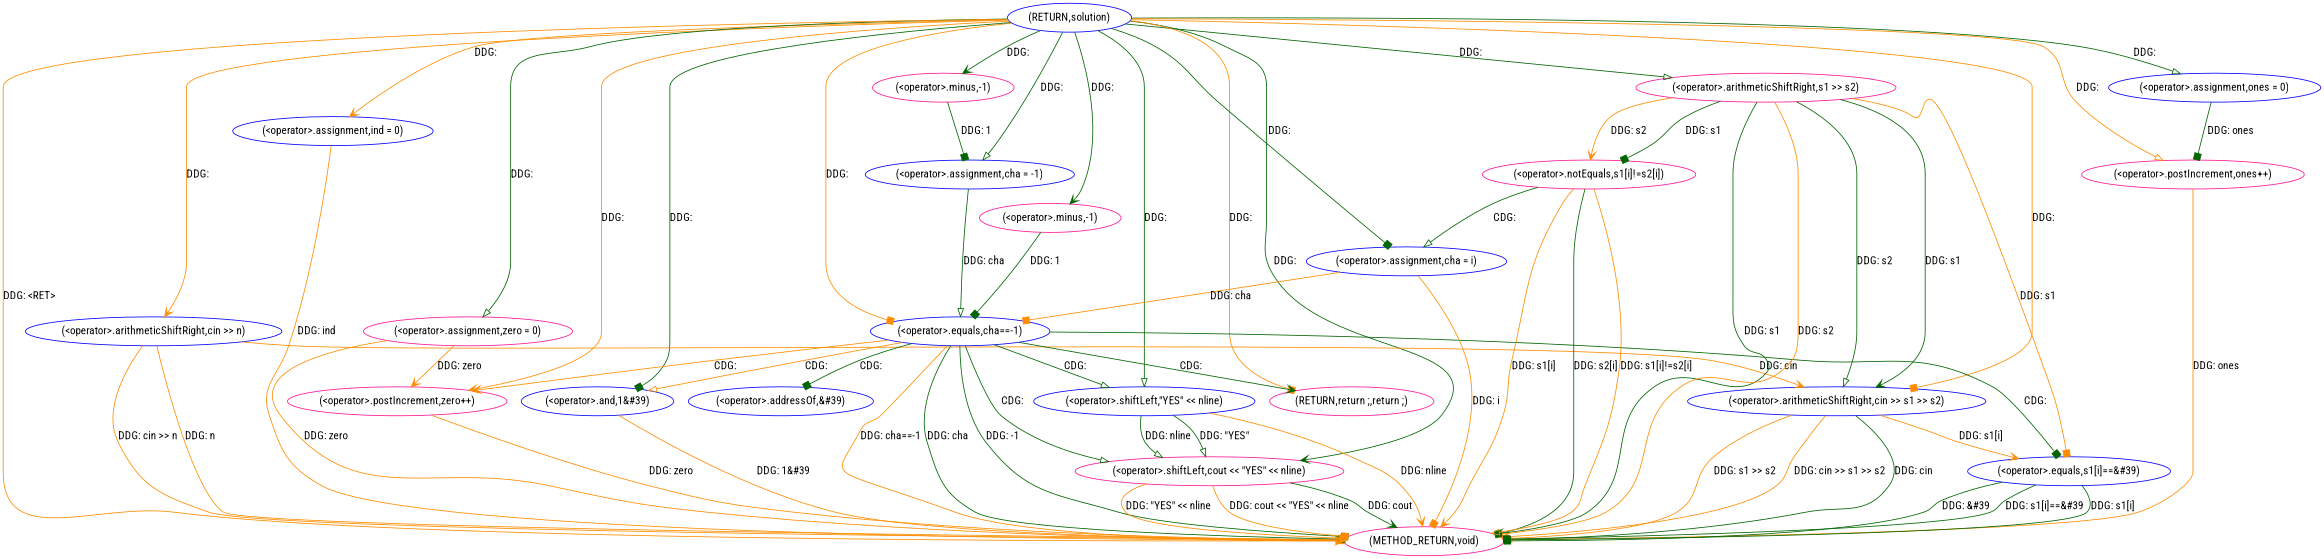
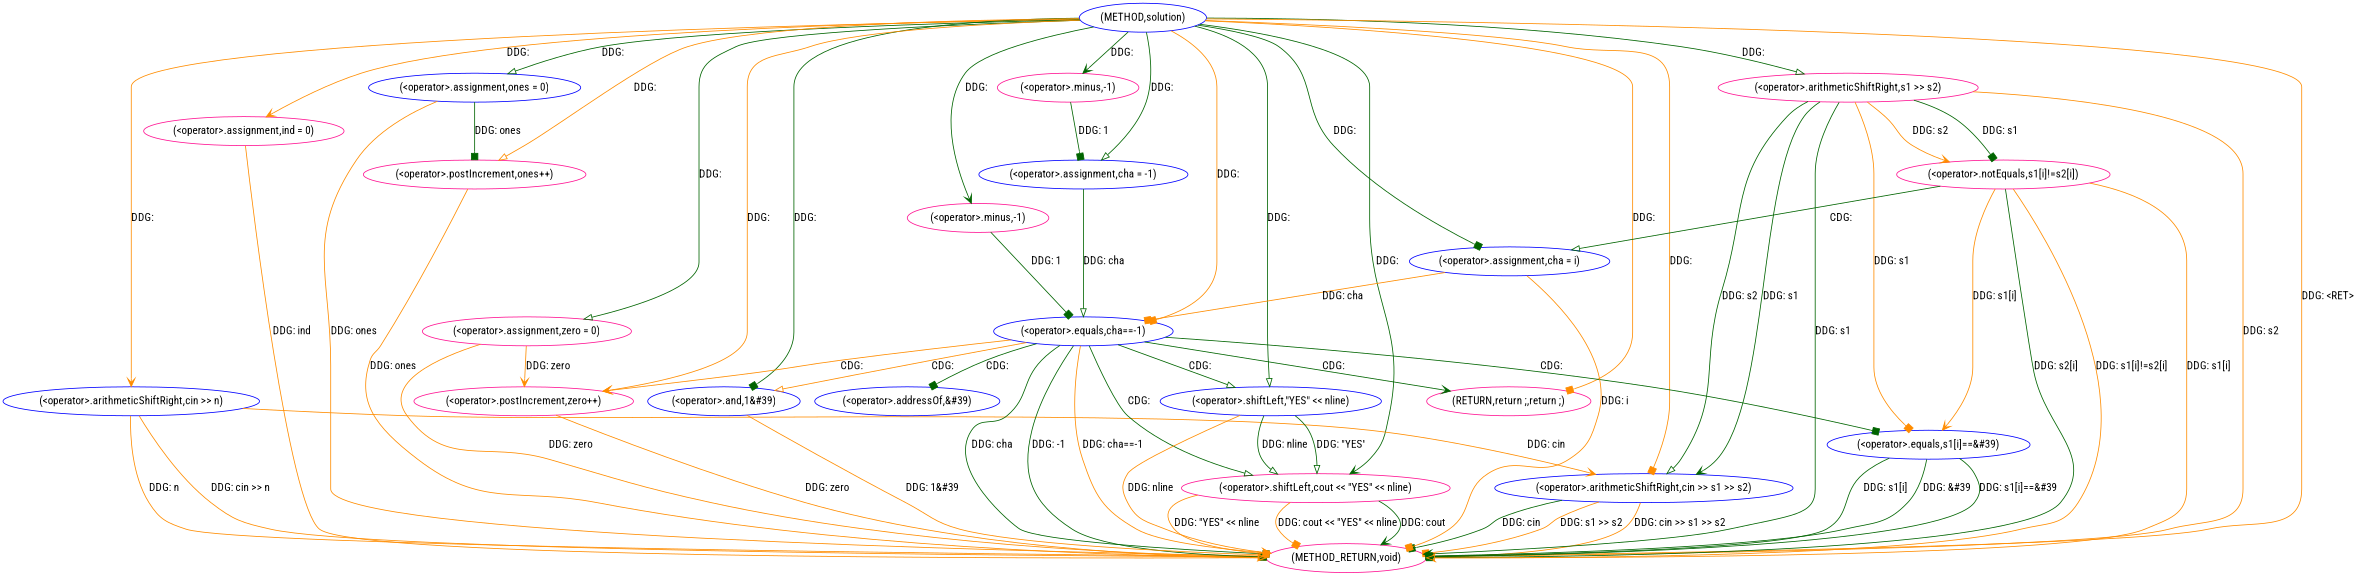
(1070, 18) -> (1143, 18)
(333, 131) -> (244, 131)
(1945, 437) -> (1973, 308)
none -> (574, 530)
